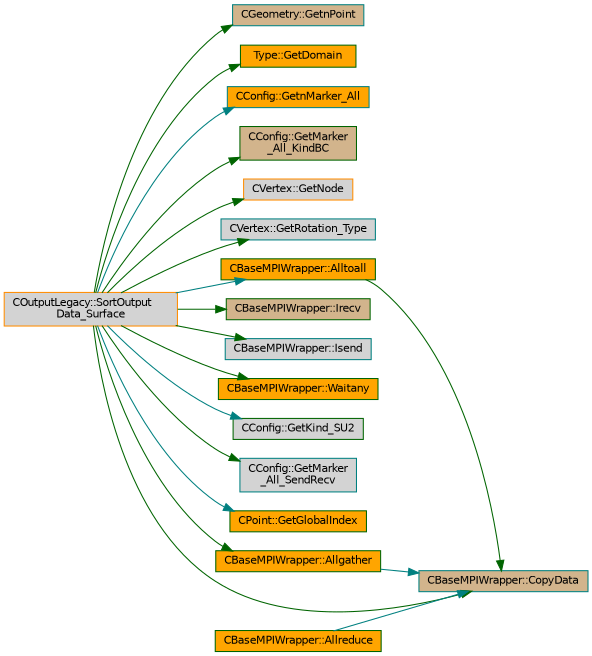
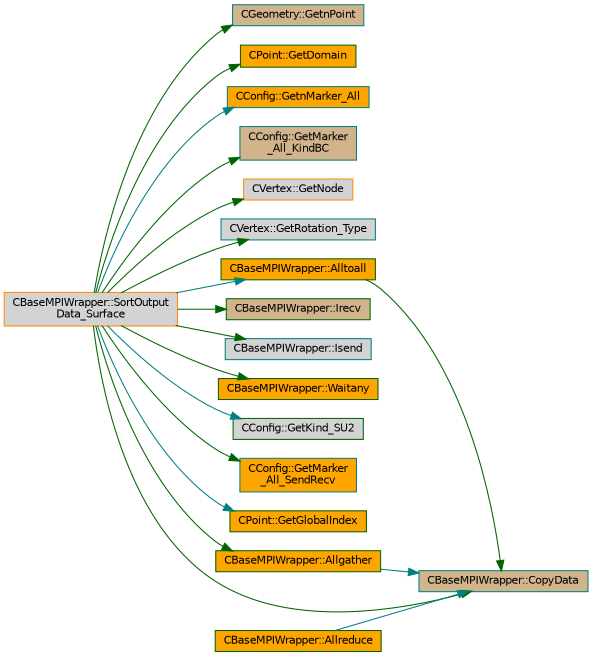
(298, 56) -> (298, 56)
(298, 143) -> (298, 143)
(91, 309) -> (91, 309)
(298, 475) -> (298, 475)
